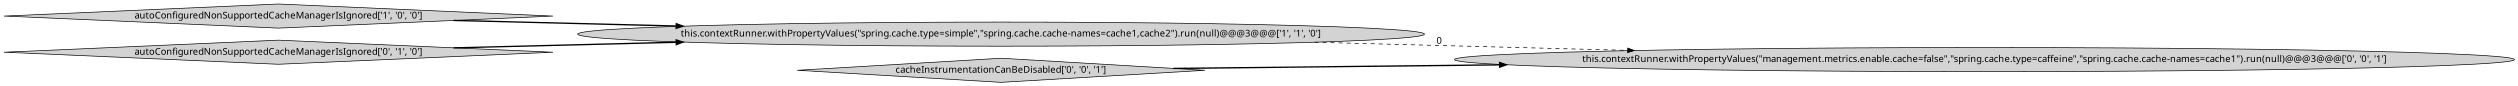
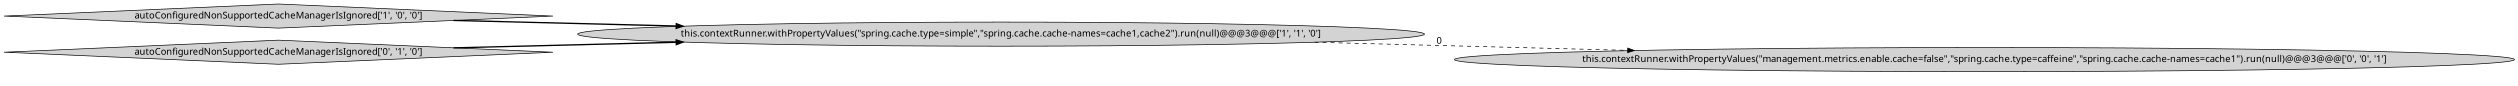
(1001, 70) -> none
